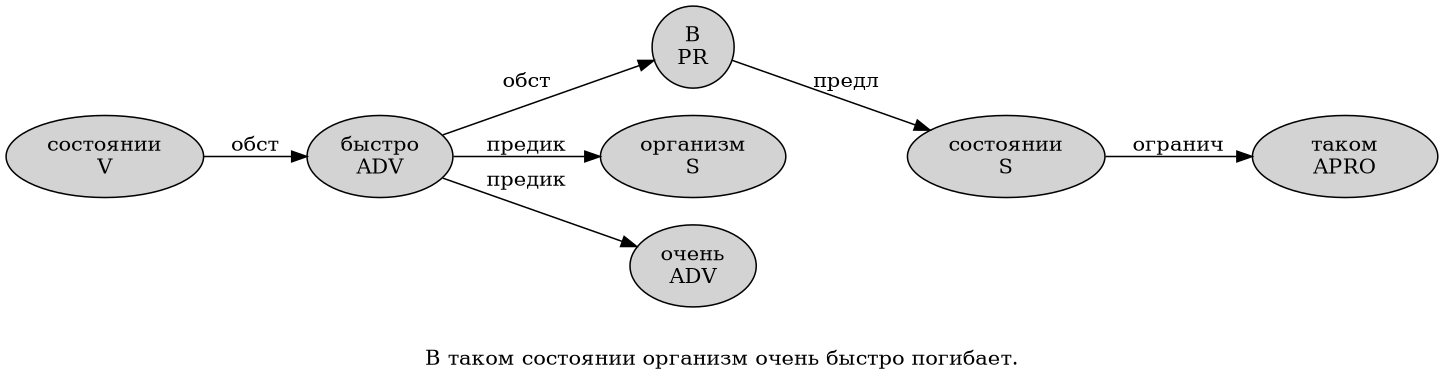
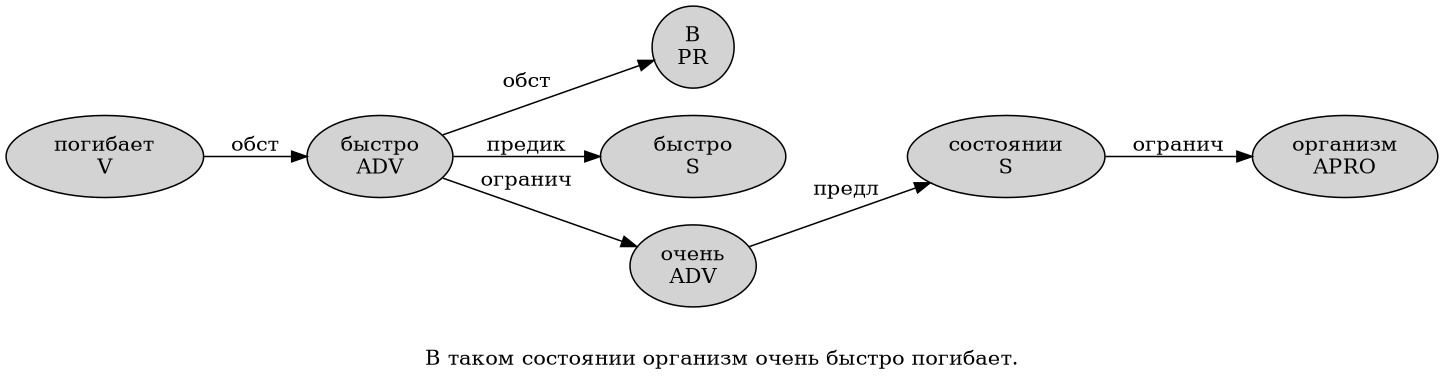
(824, 93) -> (832, 217)
(105, 157) -> (105, 157)
(693, 157) -> (693, 157)
(1345, 157) -> (1345, 157)
(527, 180) -> (527, 180)
